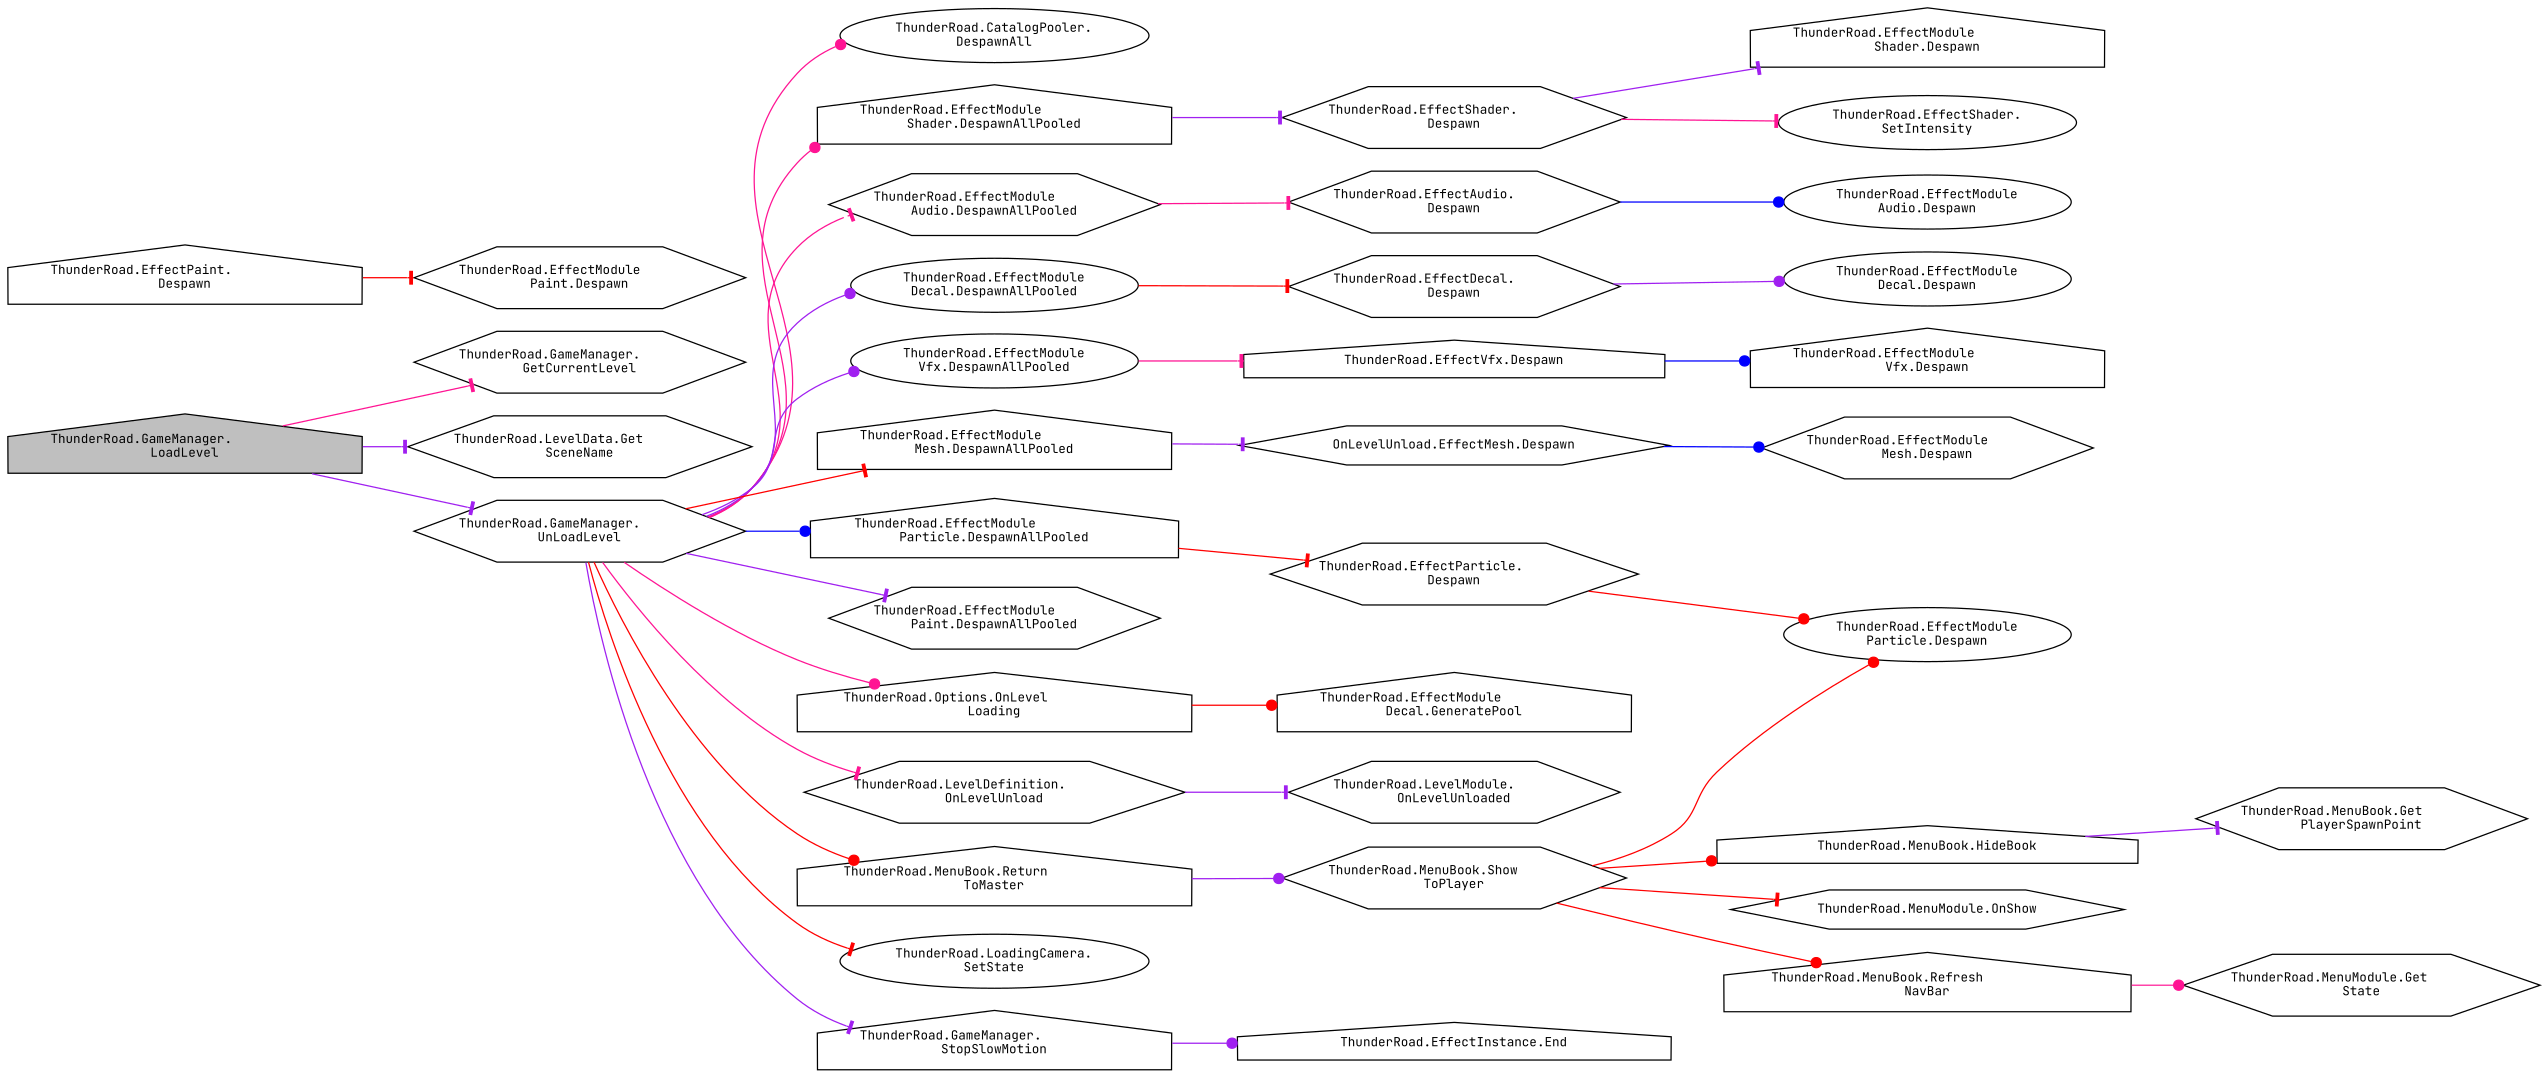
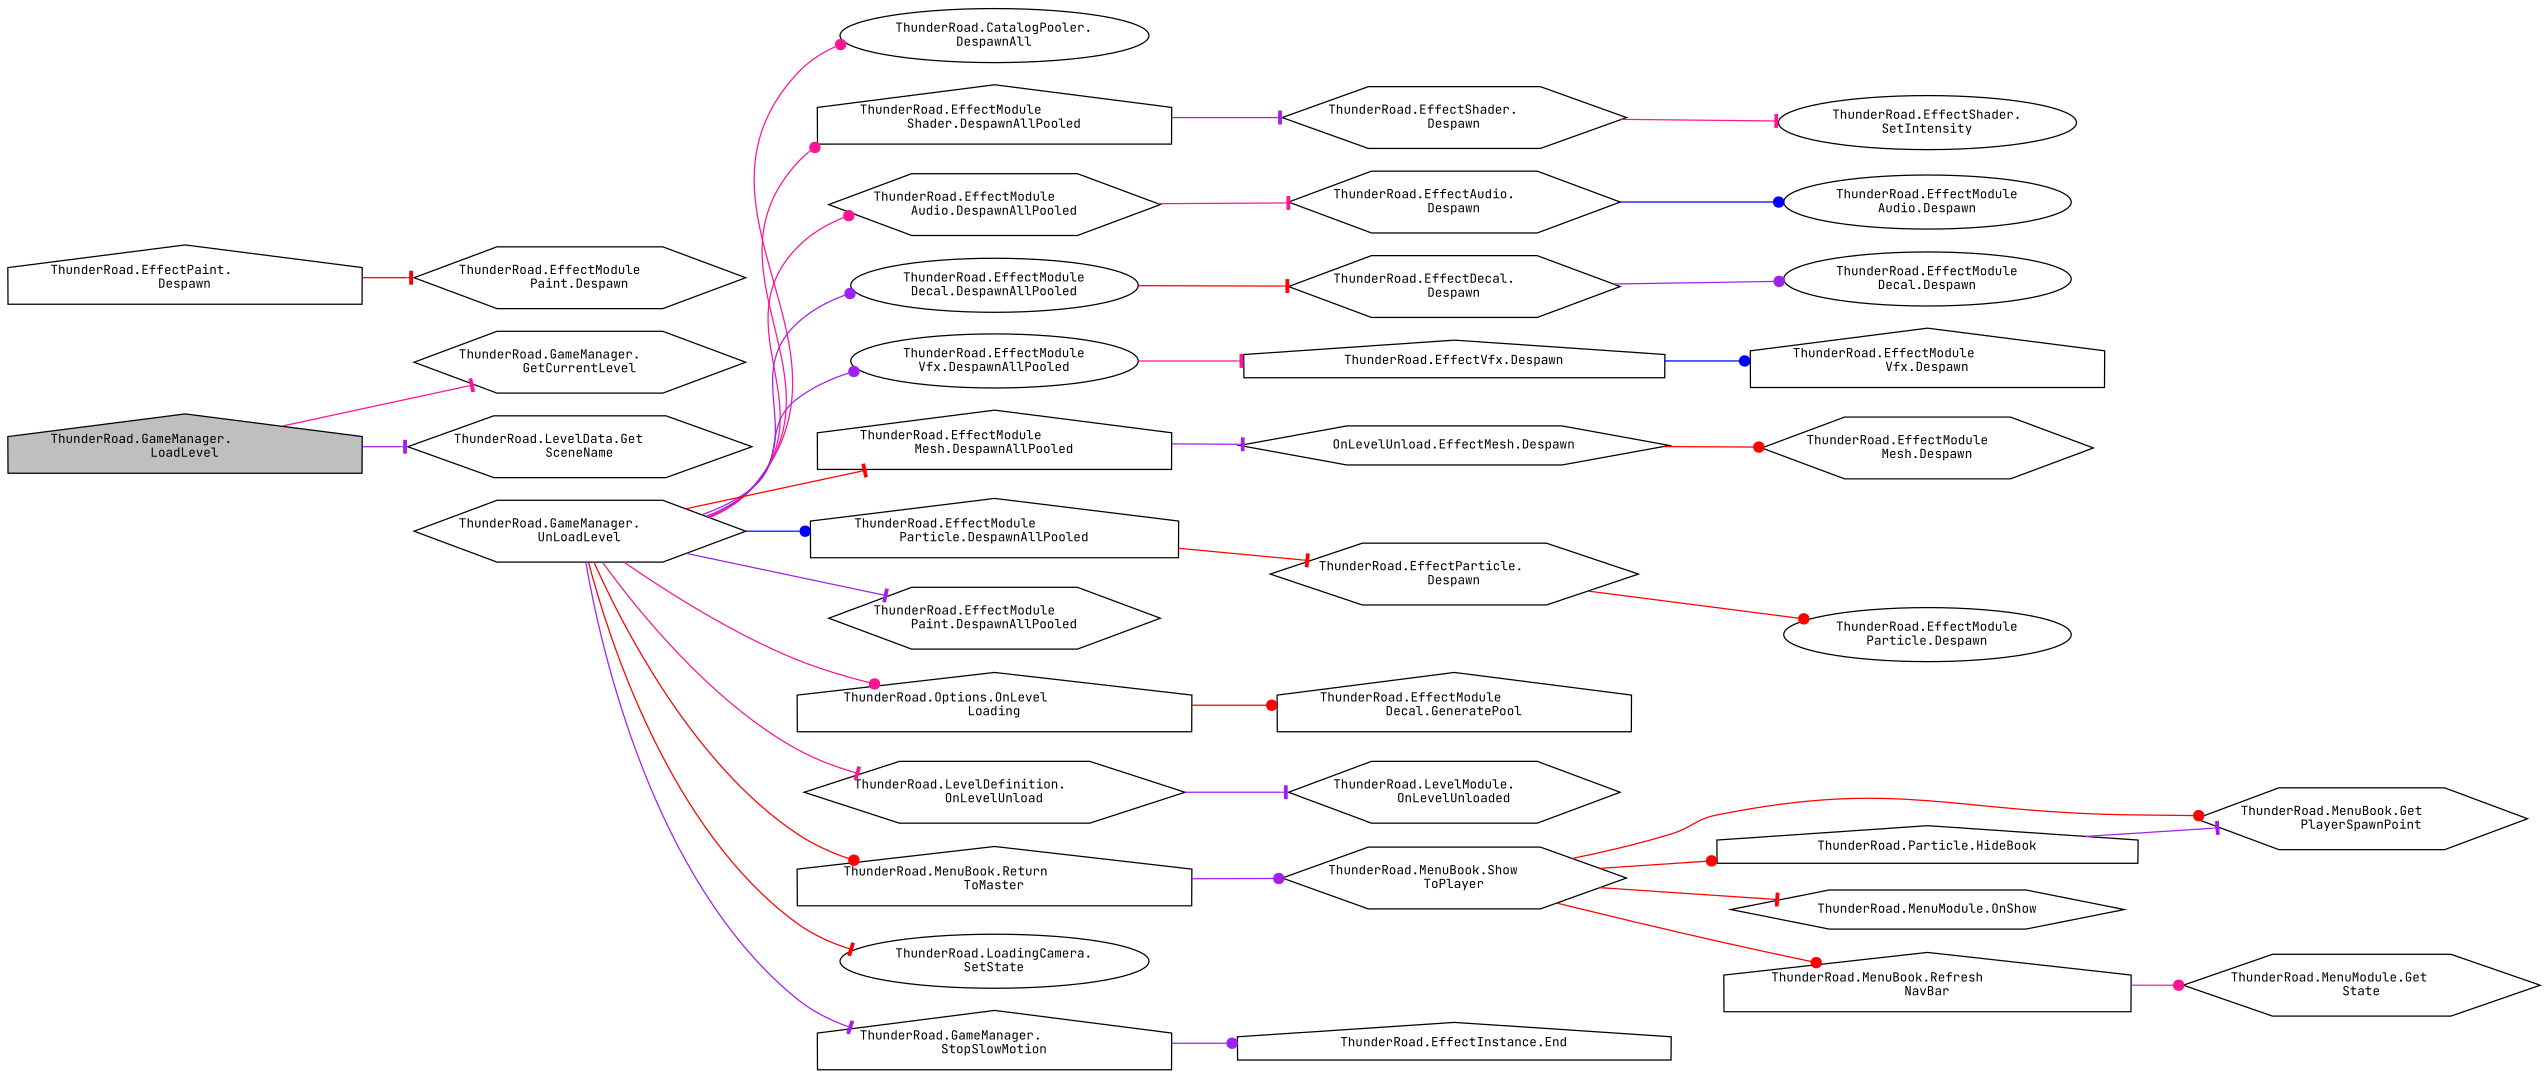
(1927, 41) -> none
(771, 348) -> (771, 348)
(1709, 447) -> (1709, 447)
(390, 491) -> none
(1725, 764) -> (1879, 798)
(1927, 846) -> (1927, 846)
